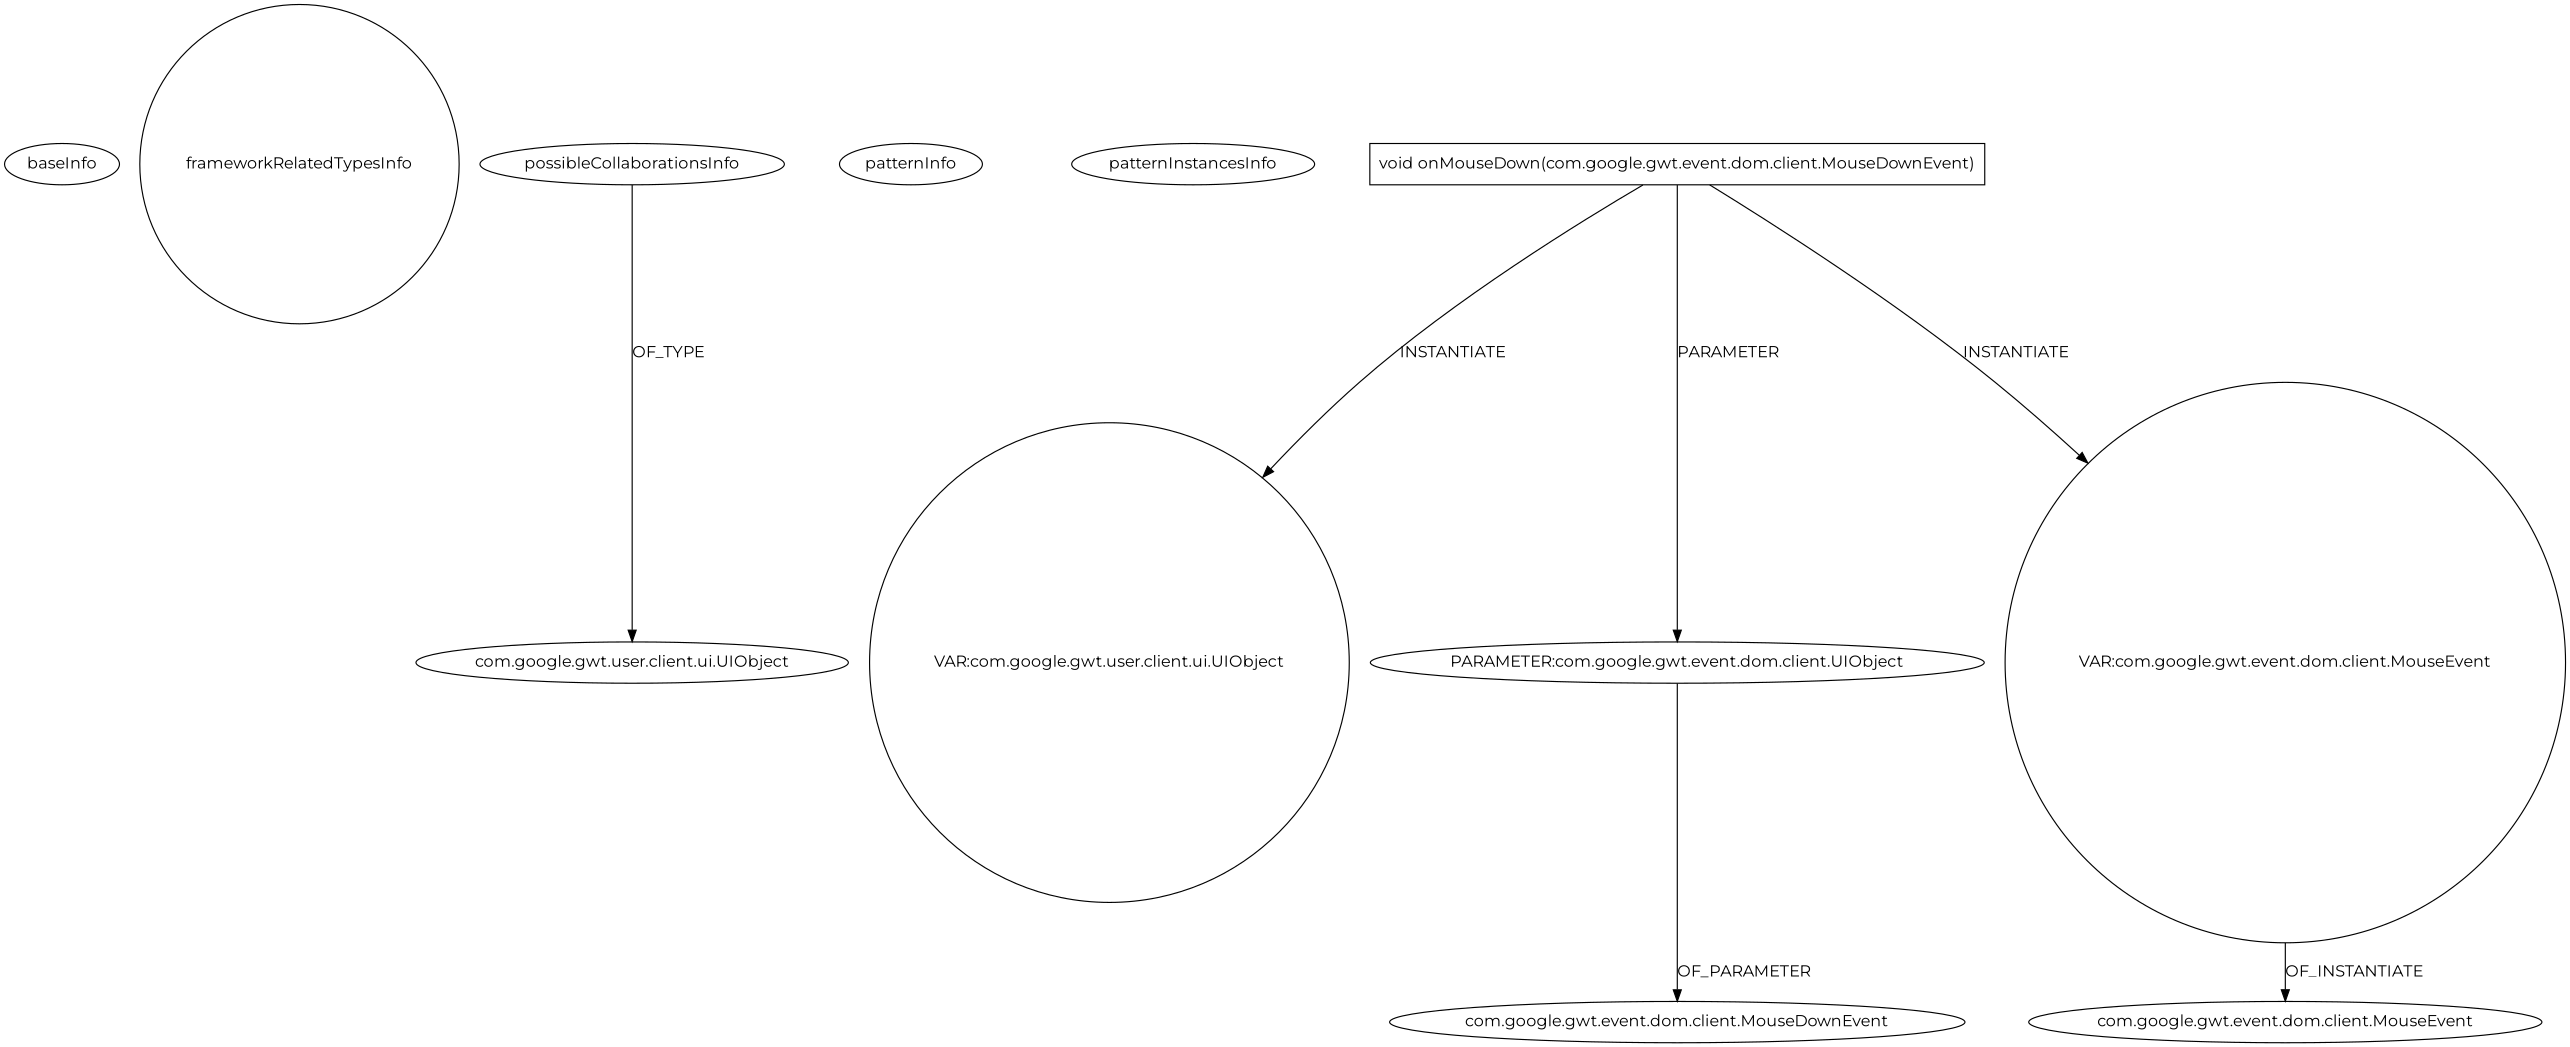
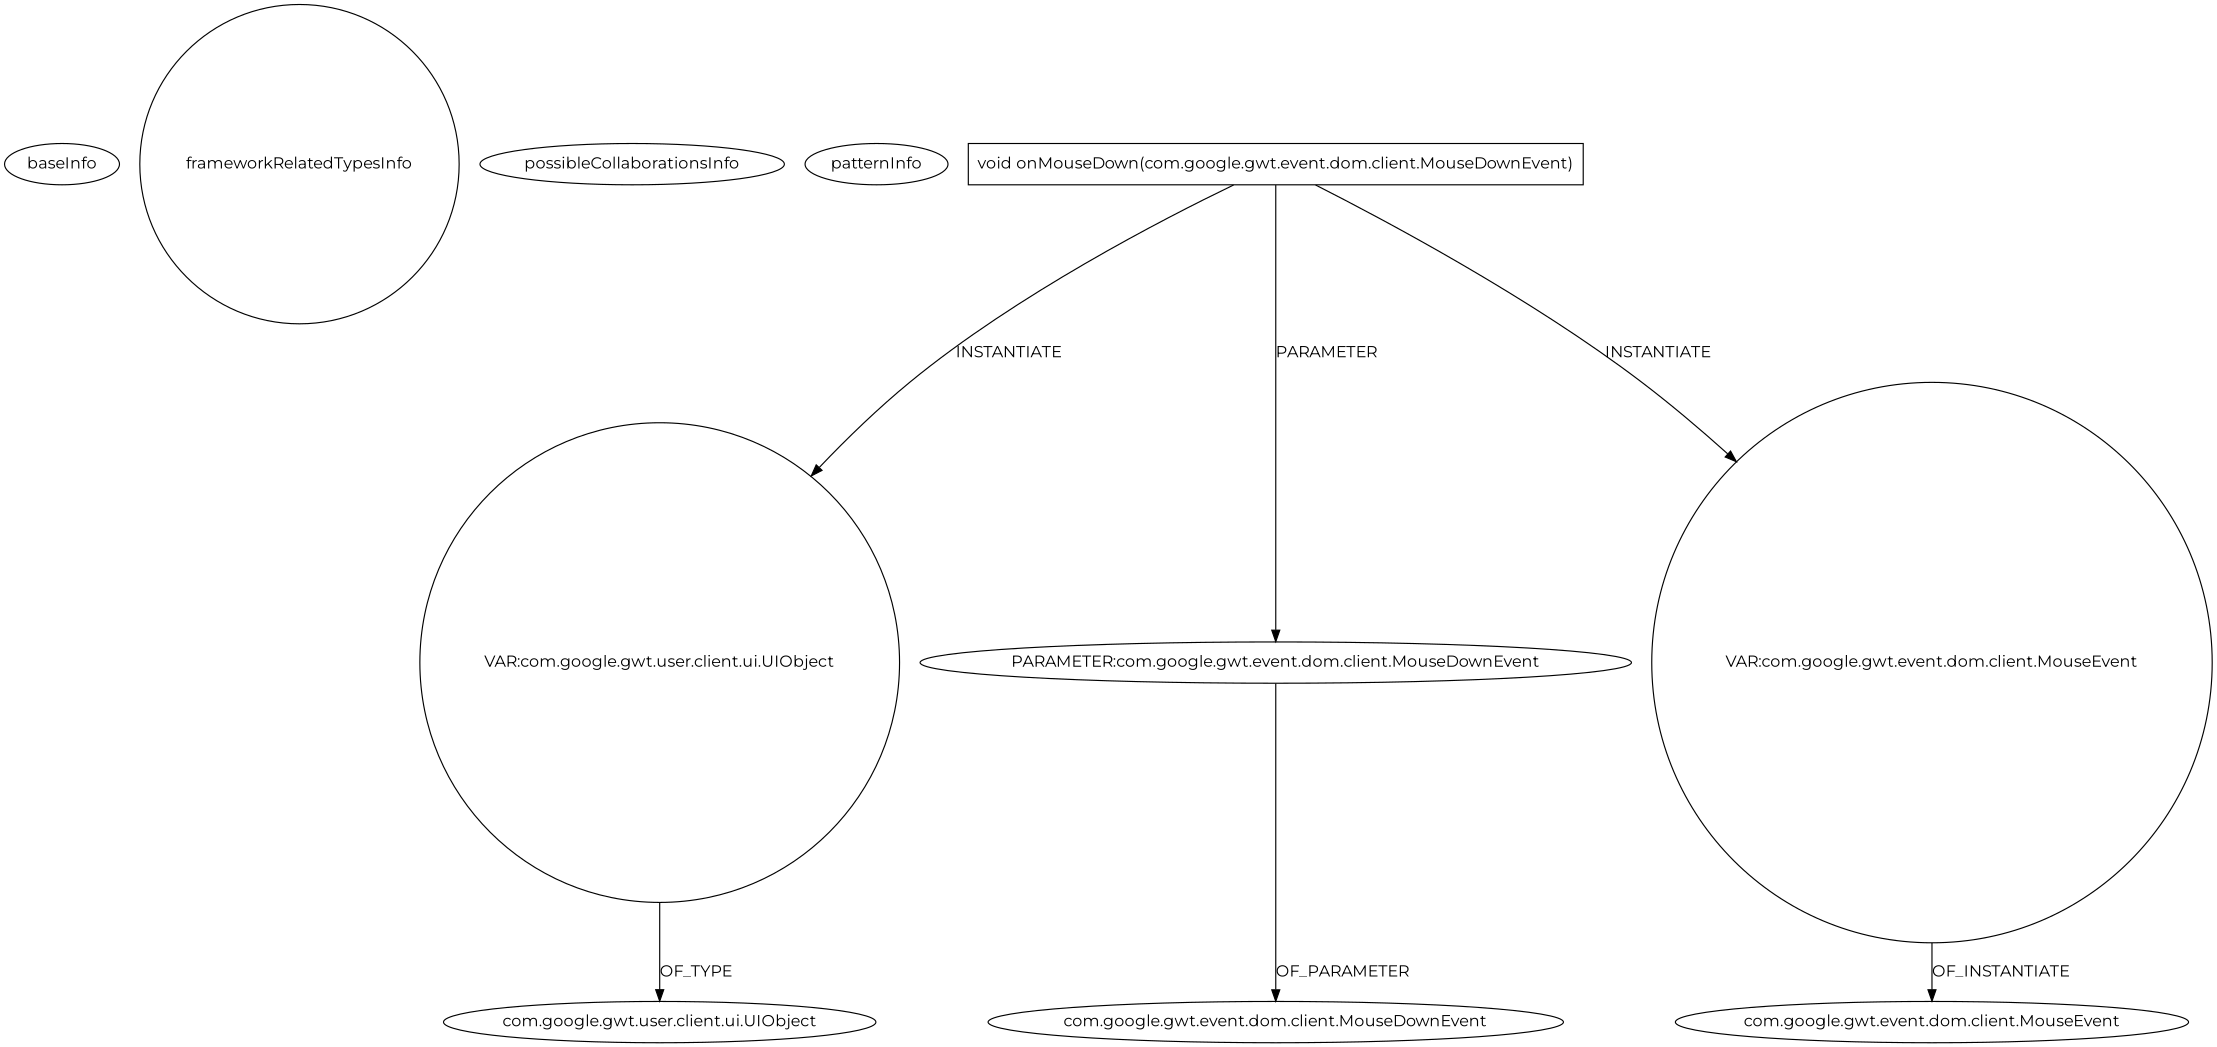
(1193, 164) -> none
(632, 407) -> (660, 946)
(1677, 663) -> (1276, 663)
